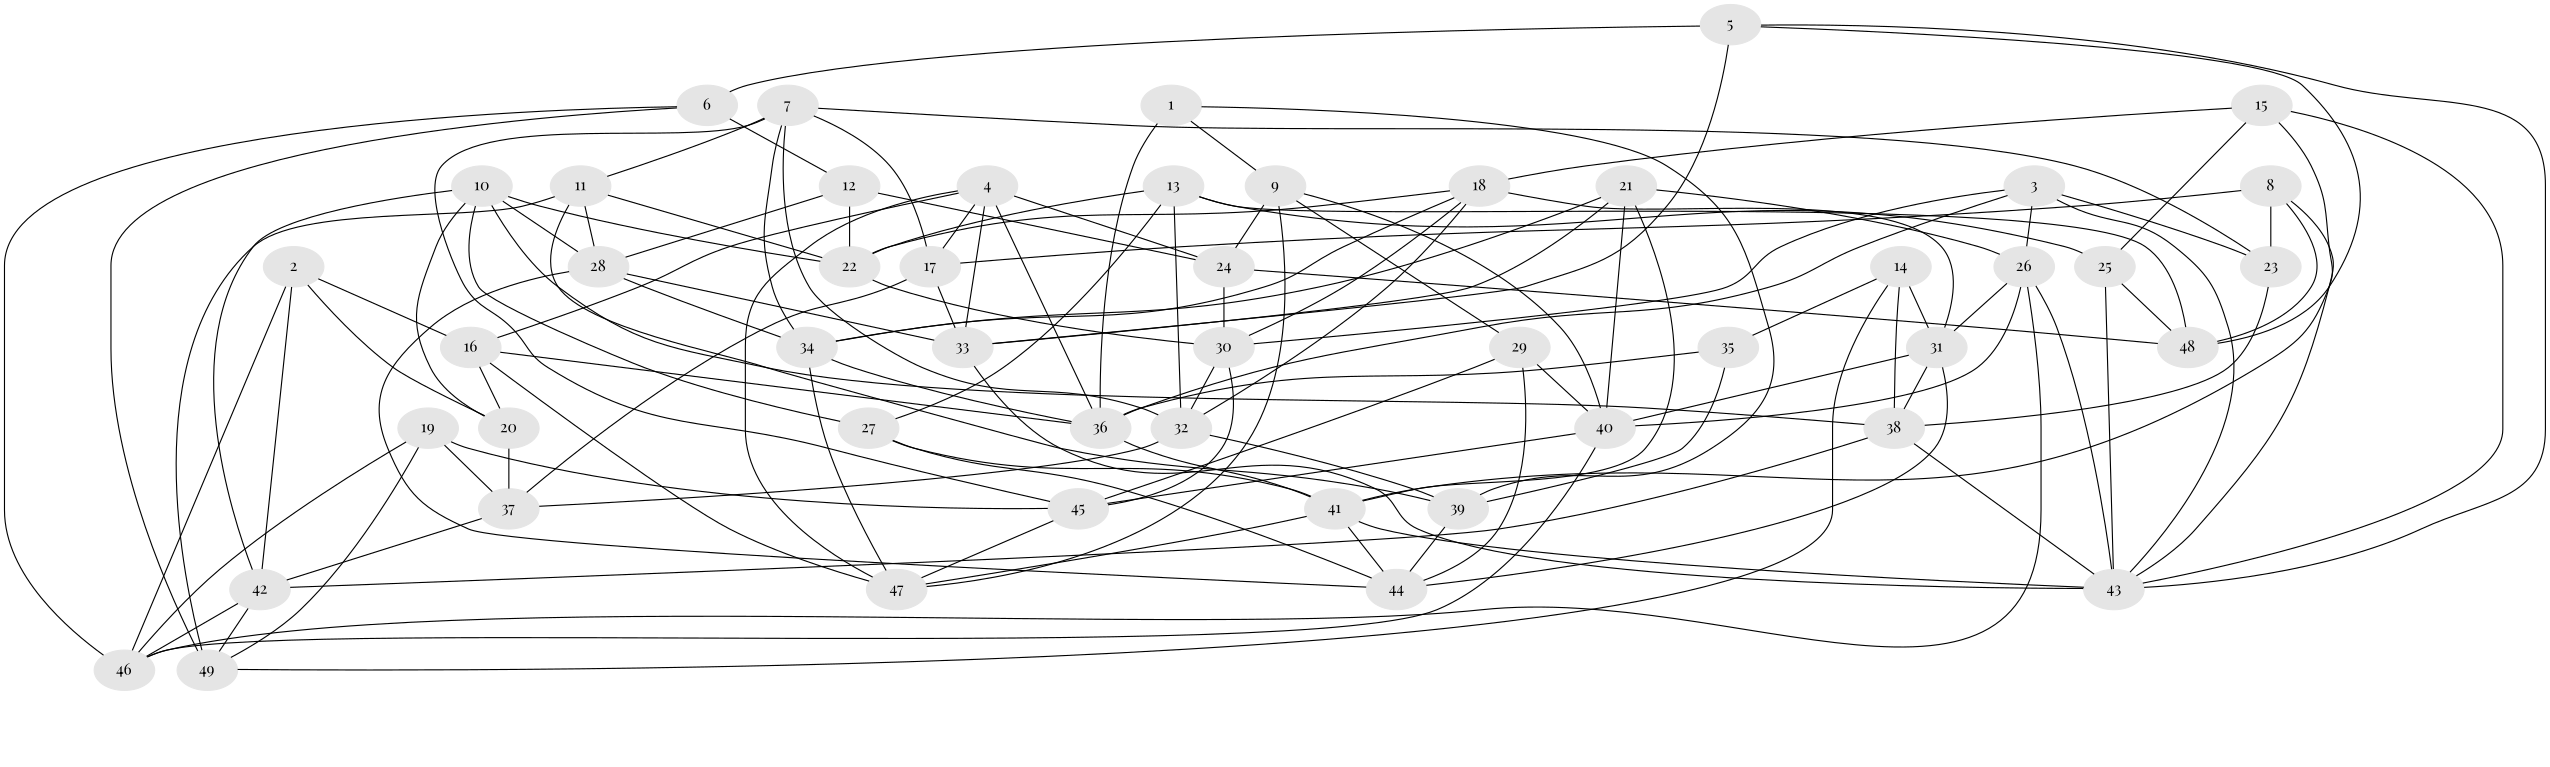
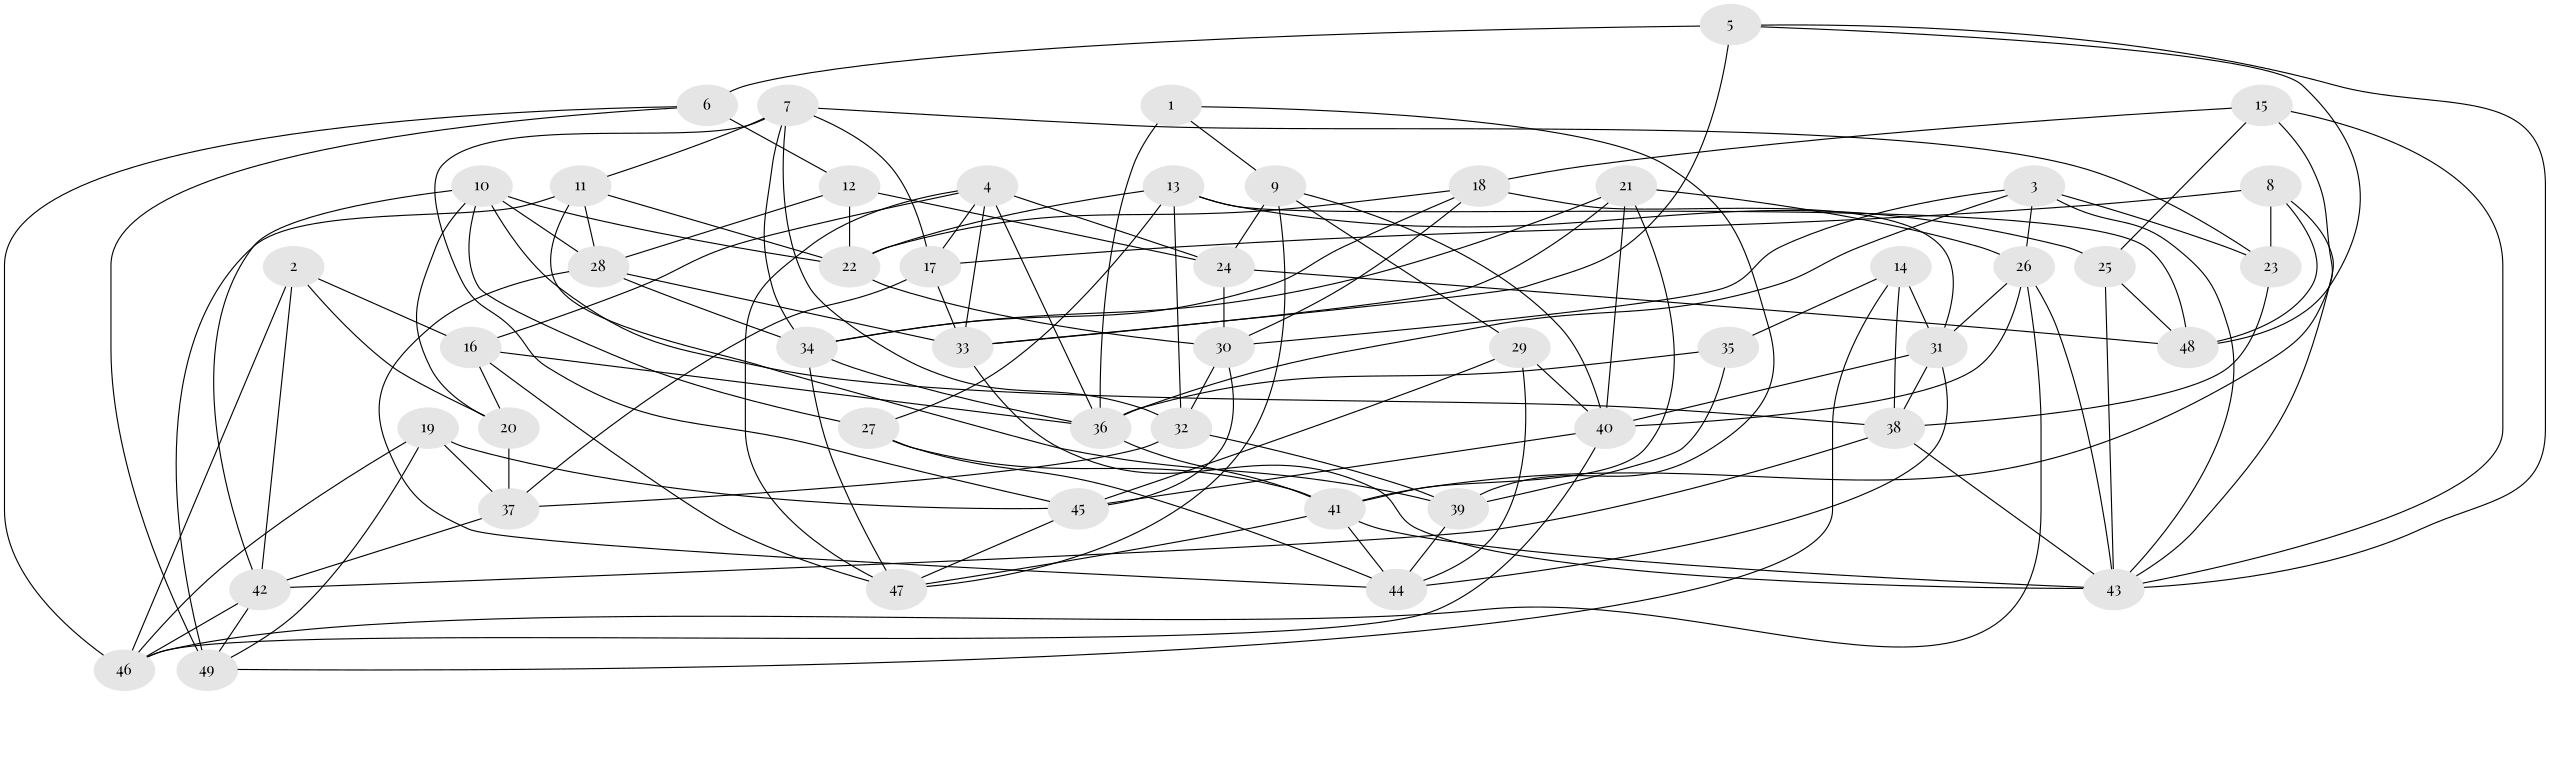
(1345, 321) -> none
